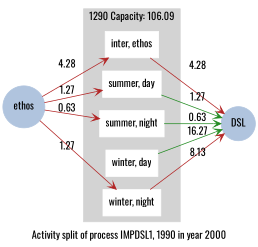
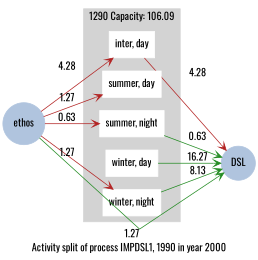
(132, 45) -> (132, 45)
(188, 105) -> (124, 215)
(186, 163) -> (188, 182)
